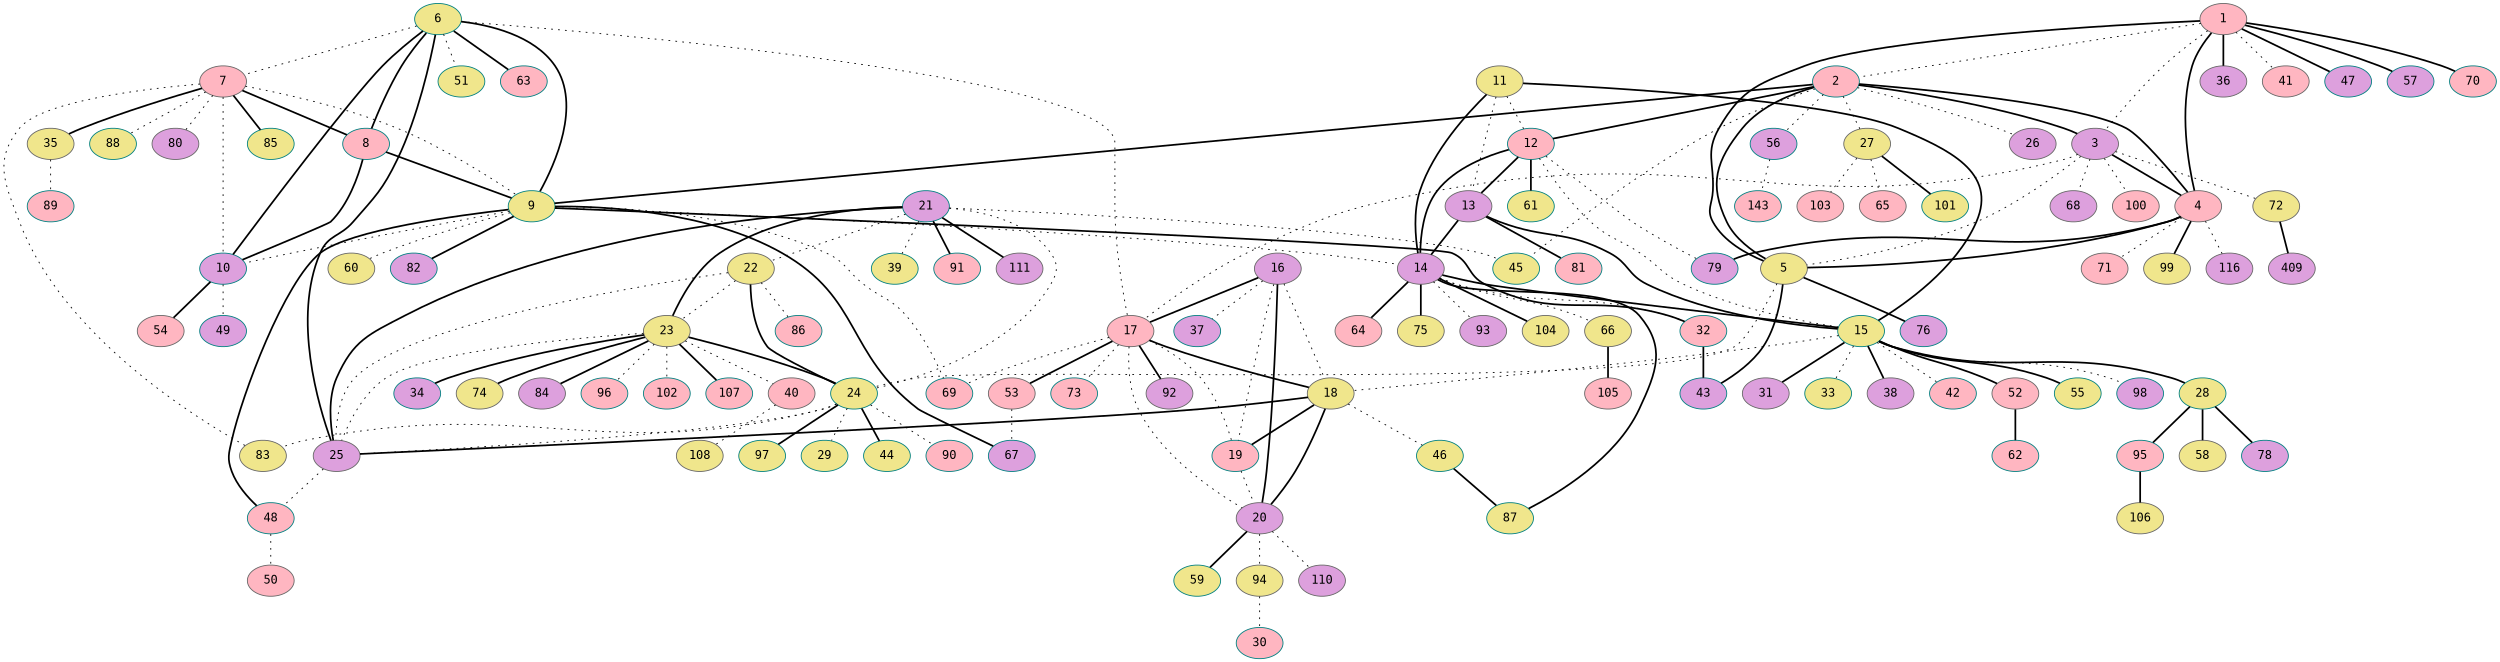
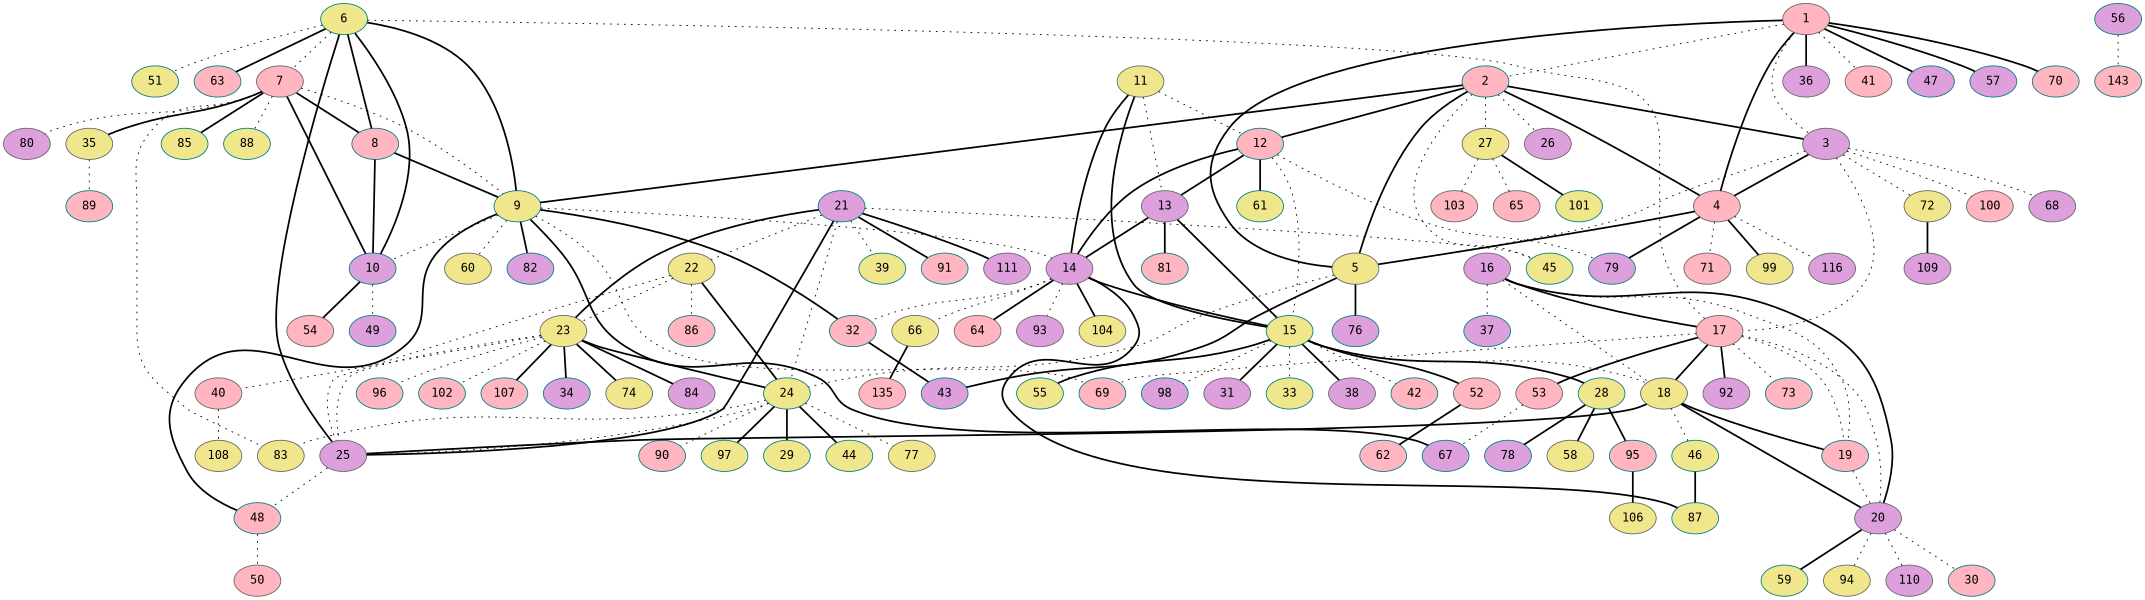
(1804, 113) -> none
(223, 175) -> (326, 175)
(2292, 269) -> (1927, 269)
(1421, 331) -> none
(1608, 393) -> (882, 393)
(839, 424) -> (787, 425)
none -> (912, 456)
(1260, 612) -> (1925, 550)
